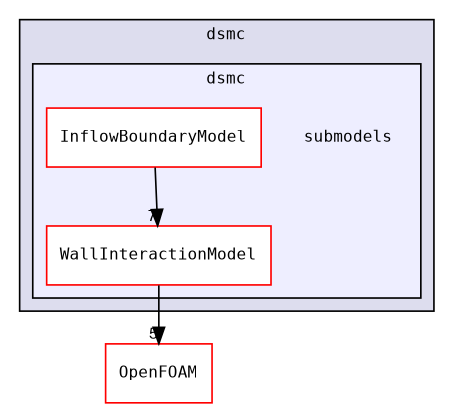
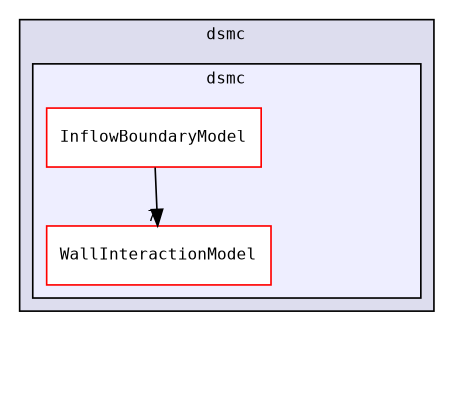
(349, 138) -> none
(159, 373) -> none
